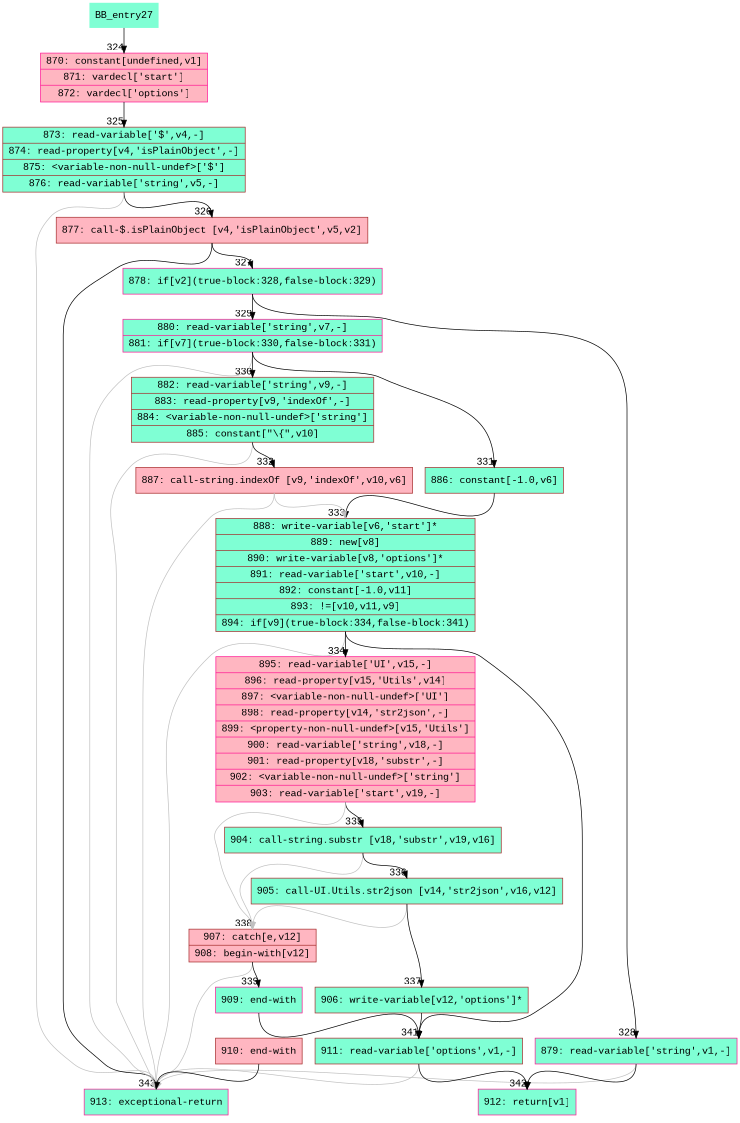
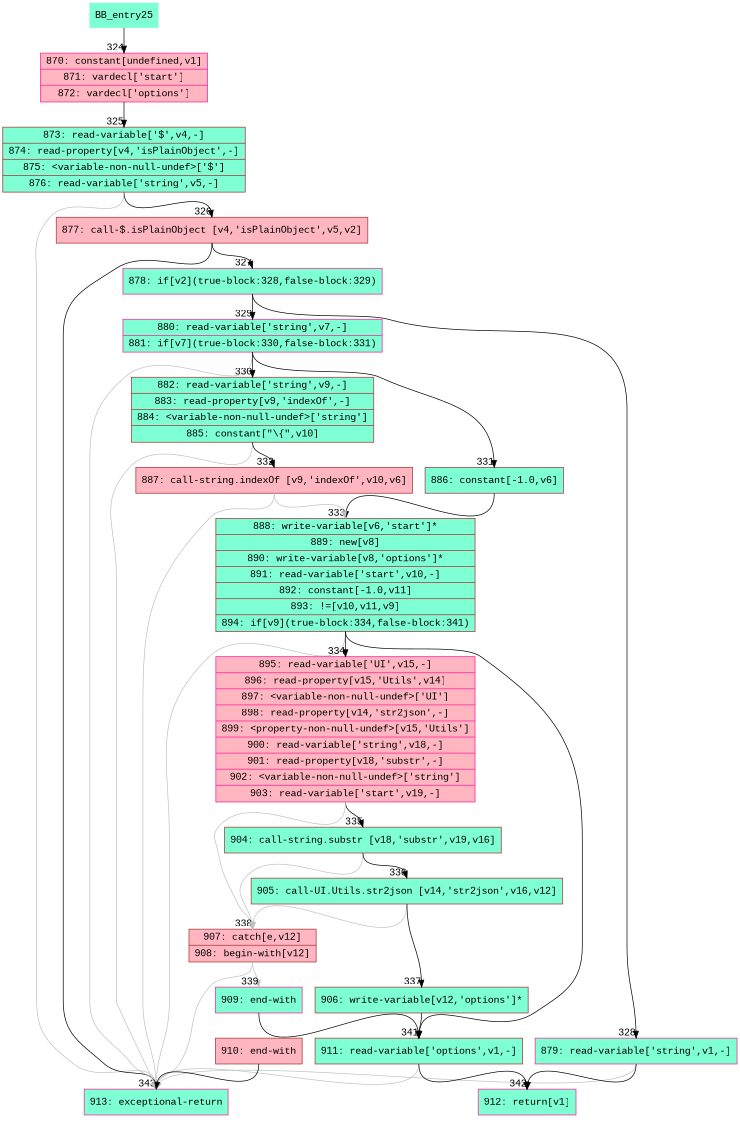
(124, 15) -> (124, 15)
(254, 972) -> (254, 972)
